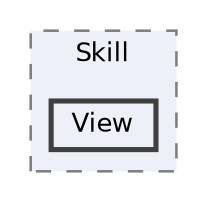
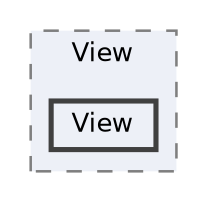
(104, 55) -> (104, 55)
